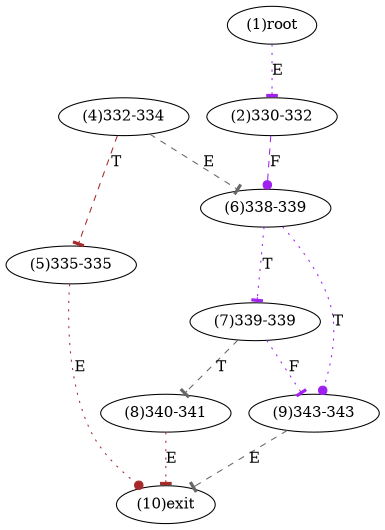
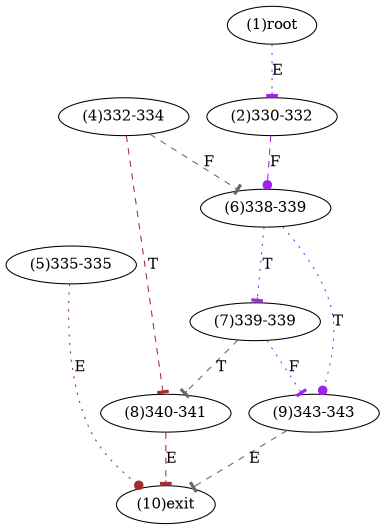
(209, 162) -> (209, 162)
(98, 188) -> (144, 262)
(166, 456) -> (166, 456)
